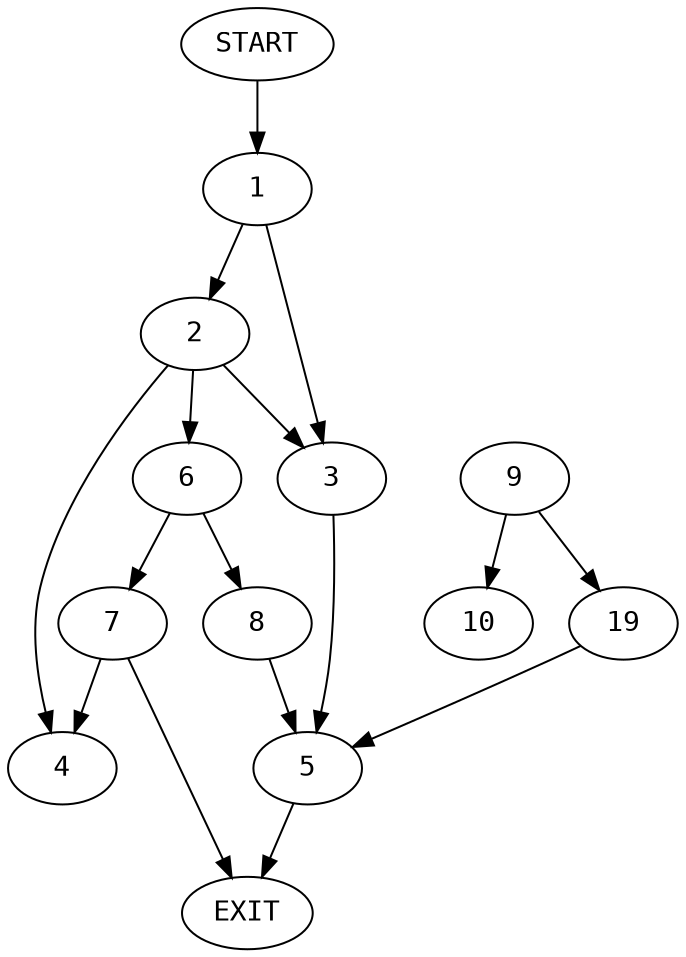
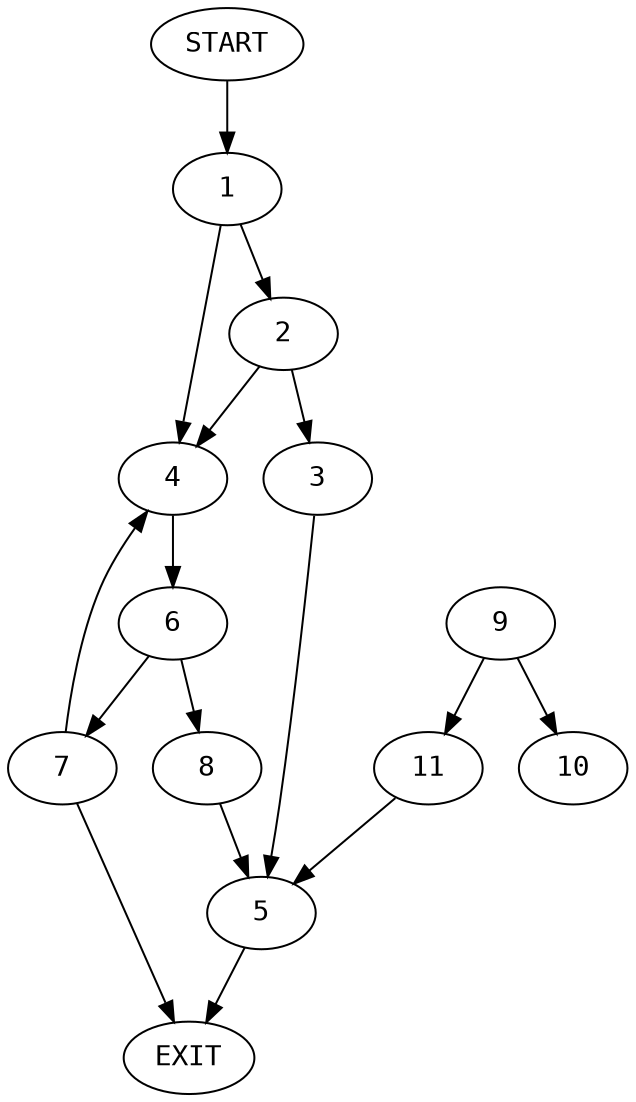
(292, 324) -> (202, 324)
(192, 396) -> (173, 541)
(623, 623) -> (428, 768)
